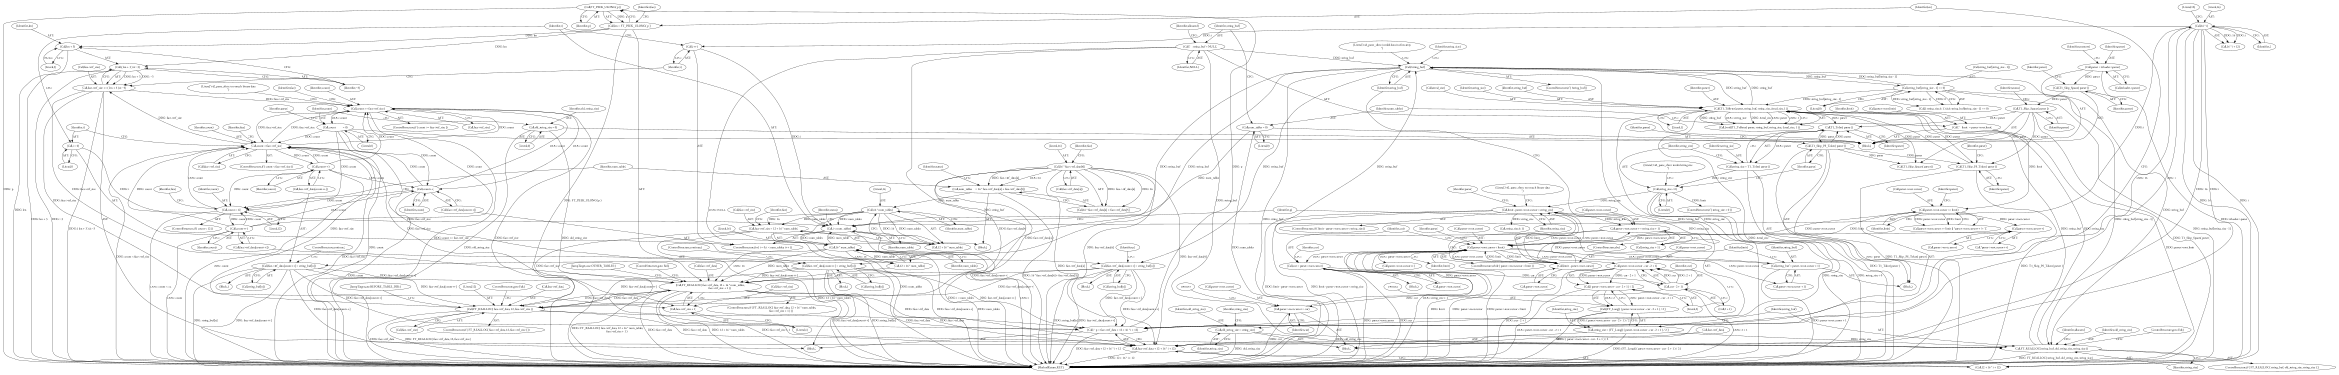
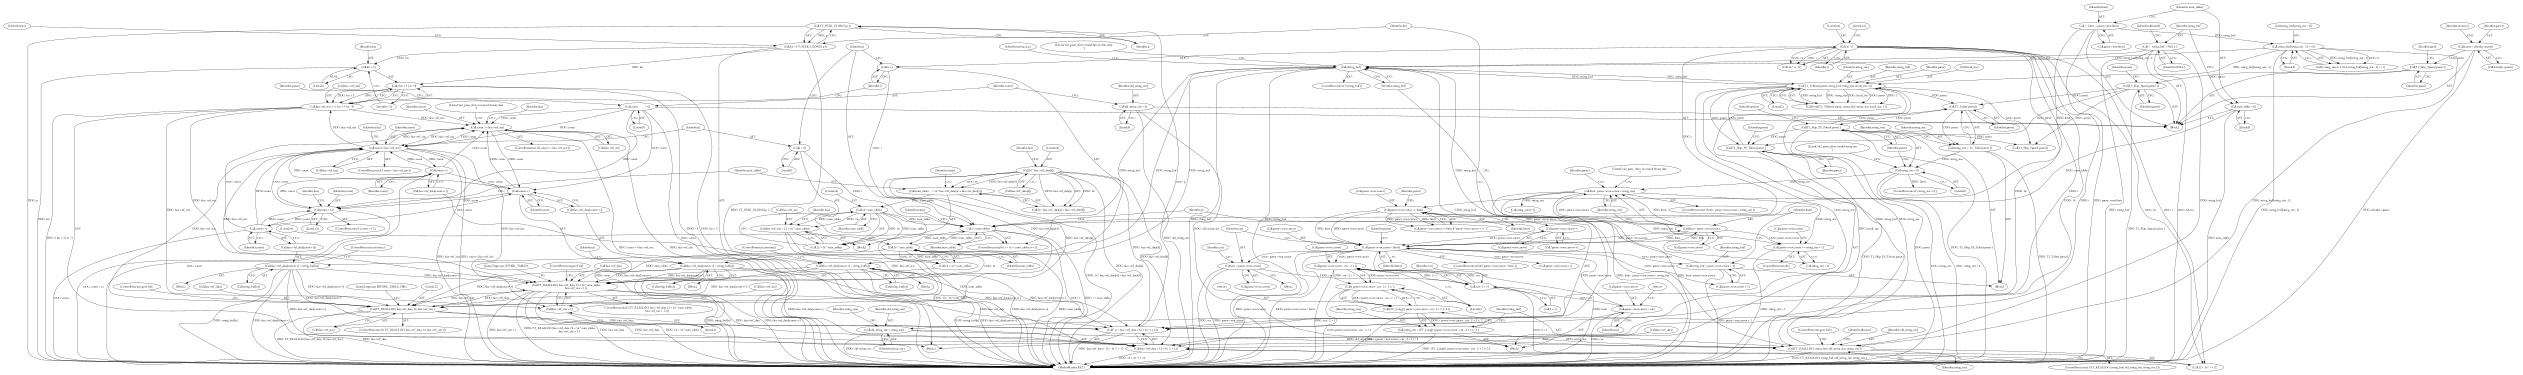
none -> (2099, 37)
(1664, 72) -> (2195, 35)
(333, 115) -> (556, 112)
(1549, 237) -> none
